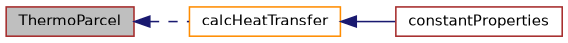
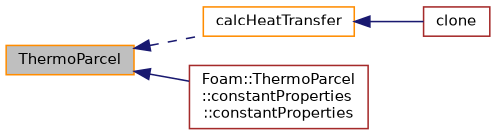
(70, 22) -> (70, 60)
(479, 22) -> (457, 22)
none -> (279, 97)
